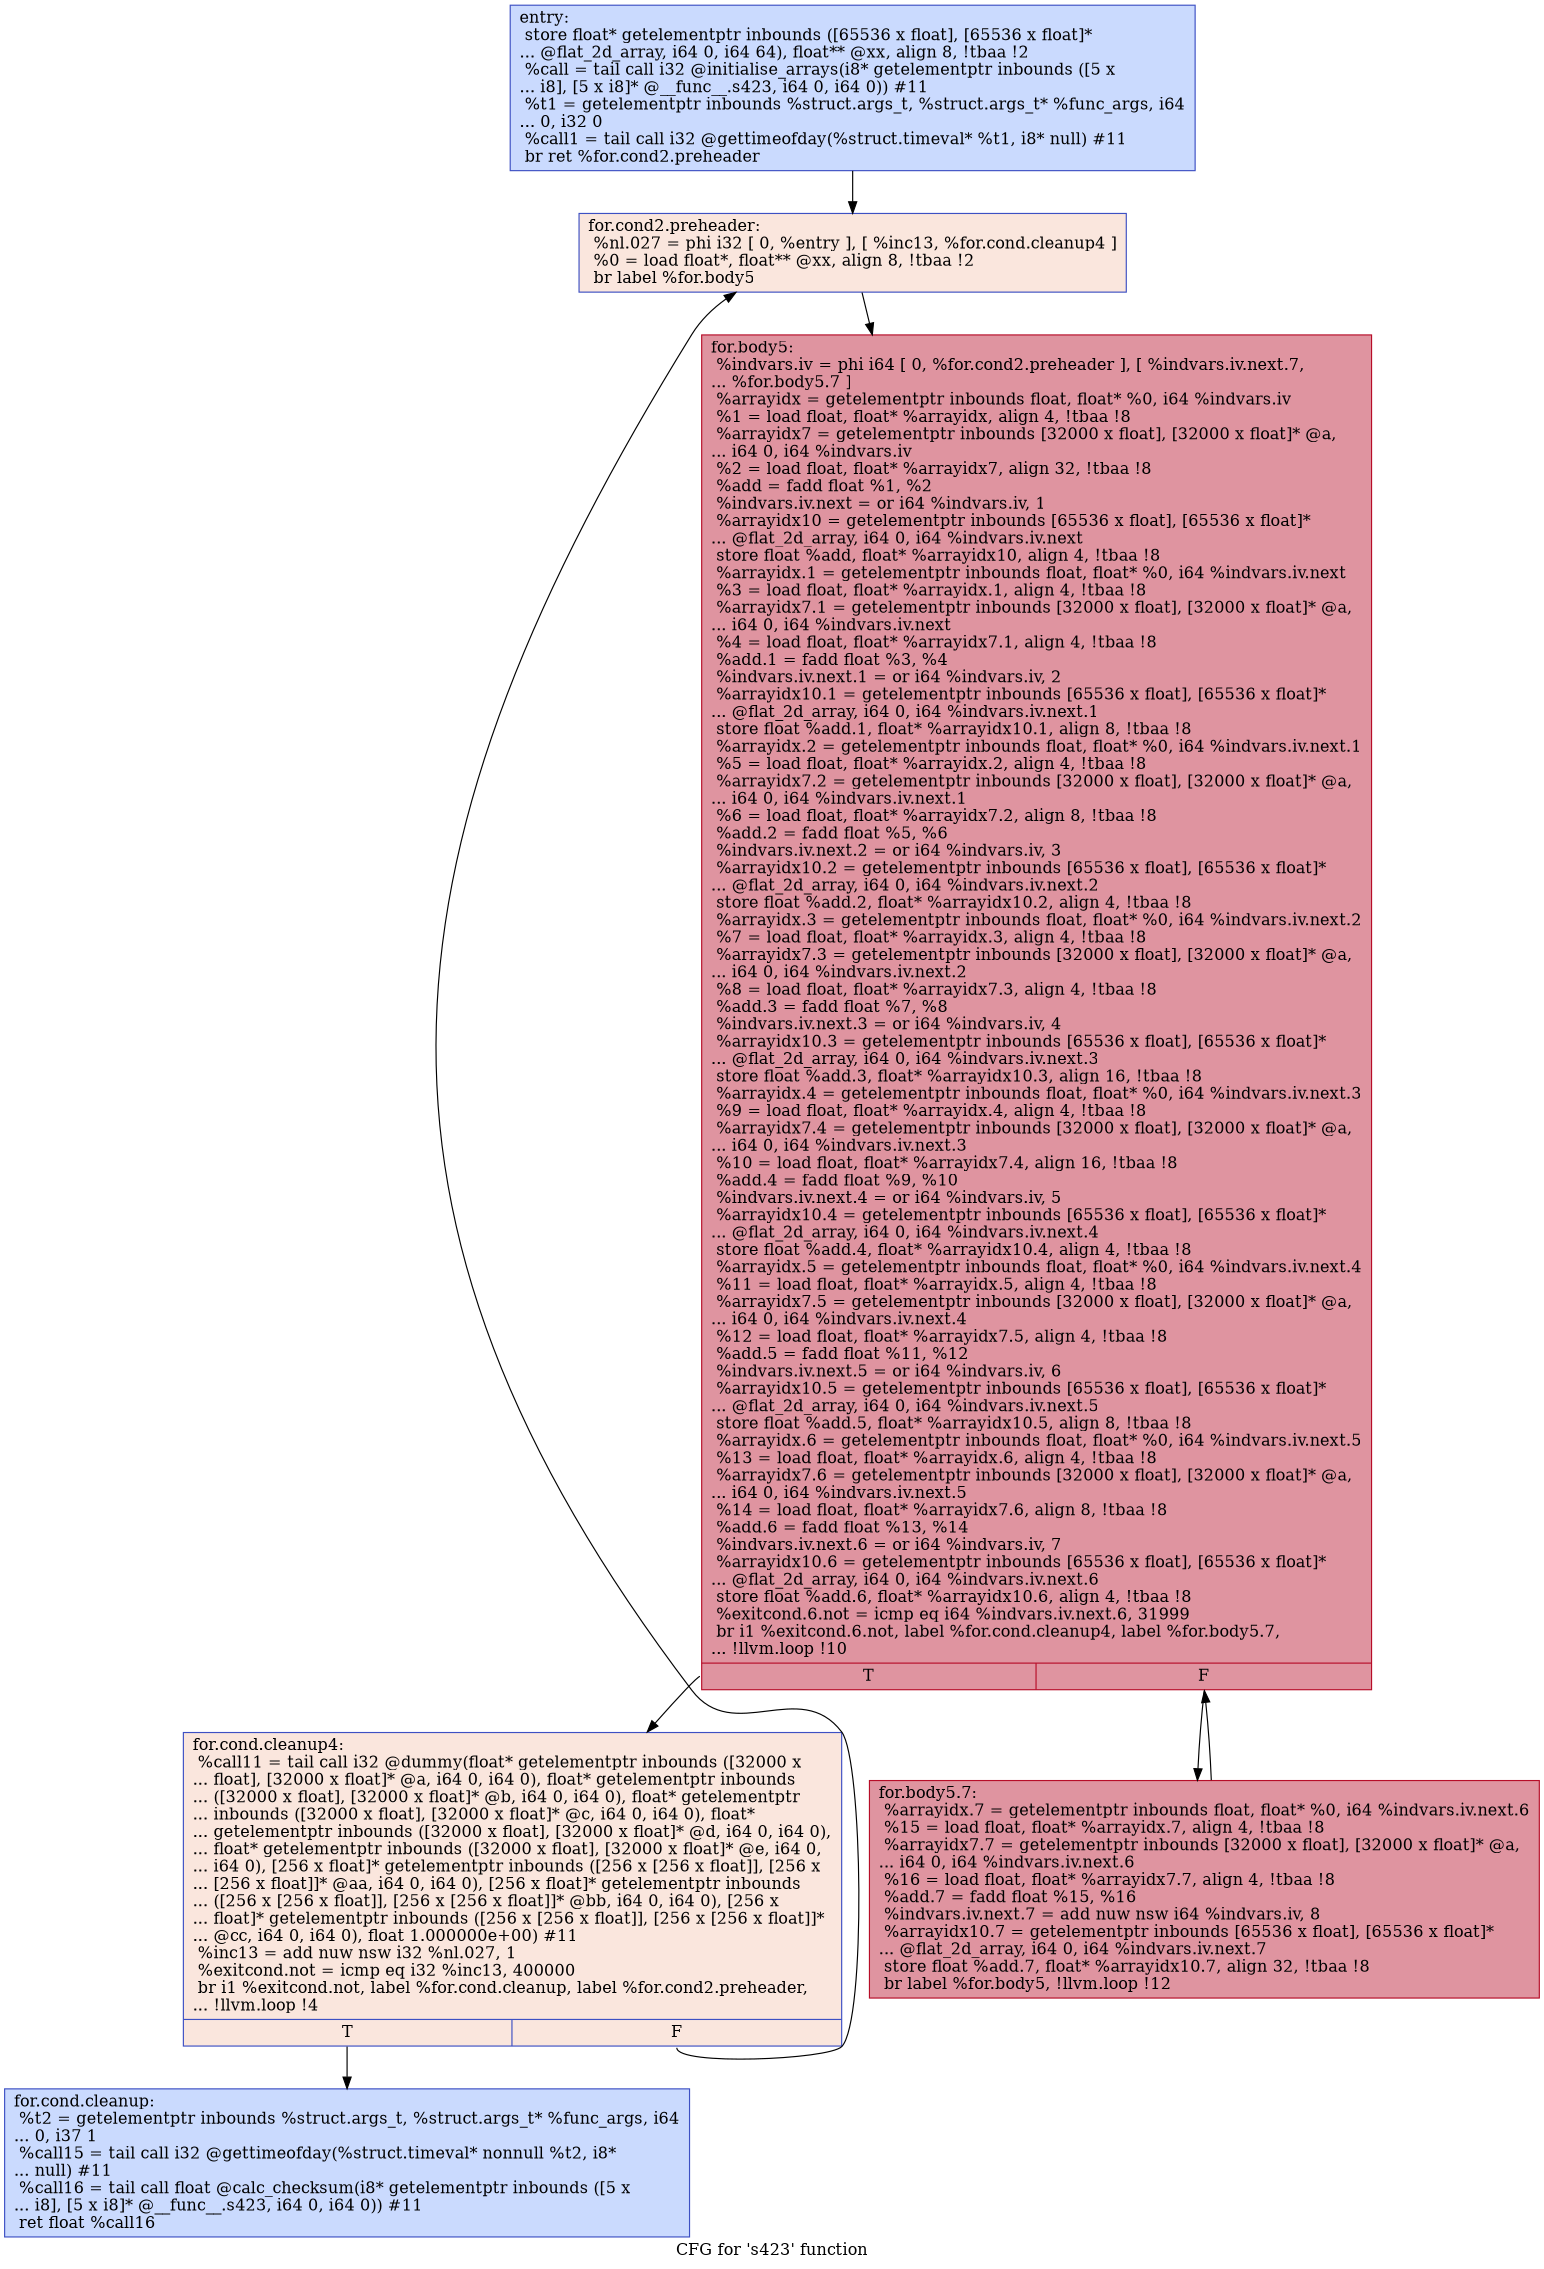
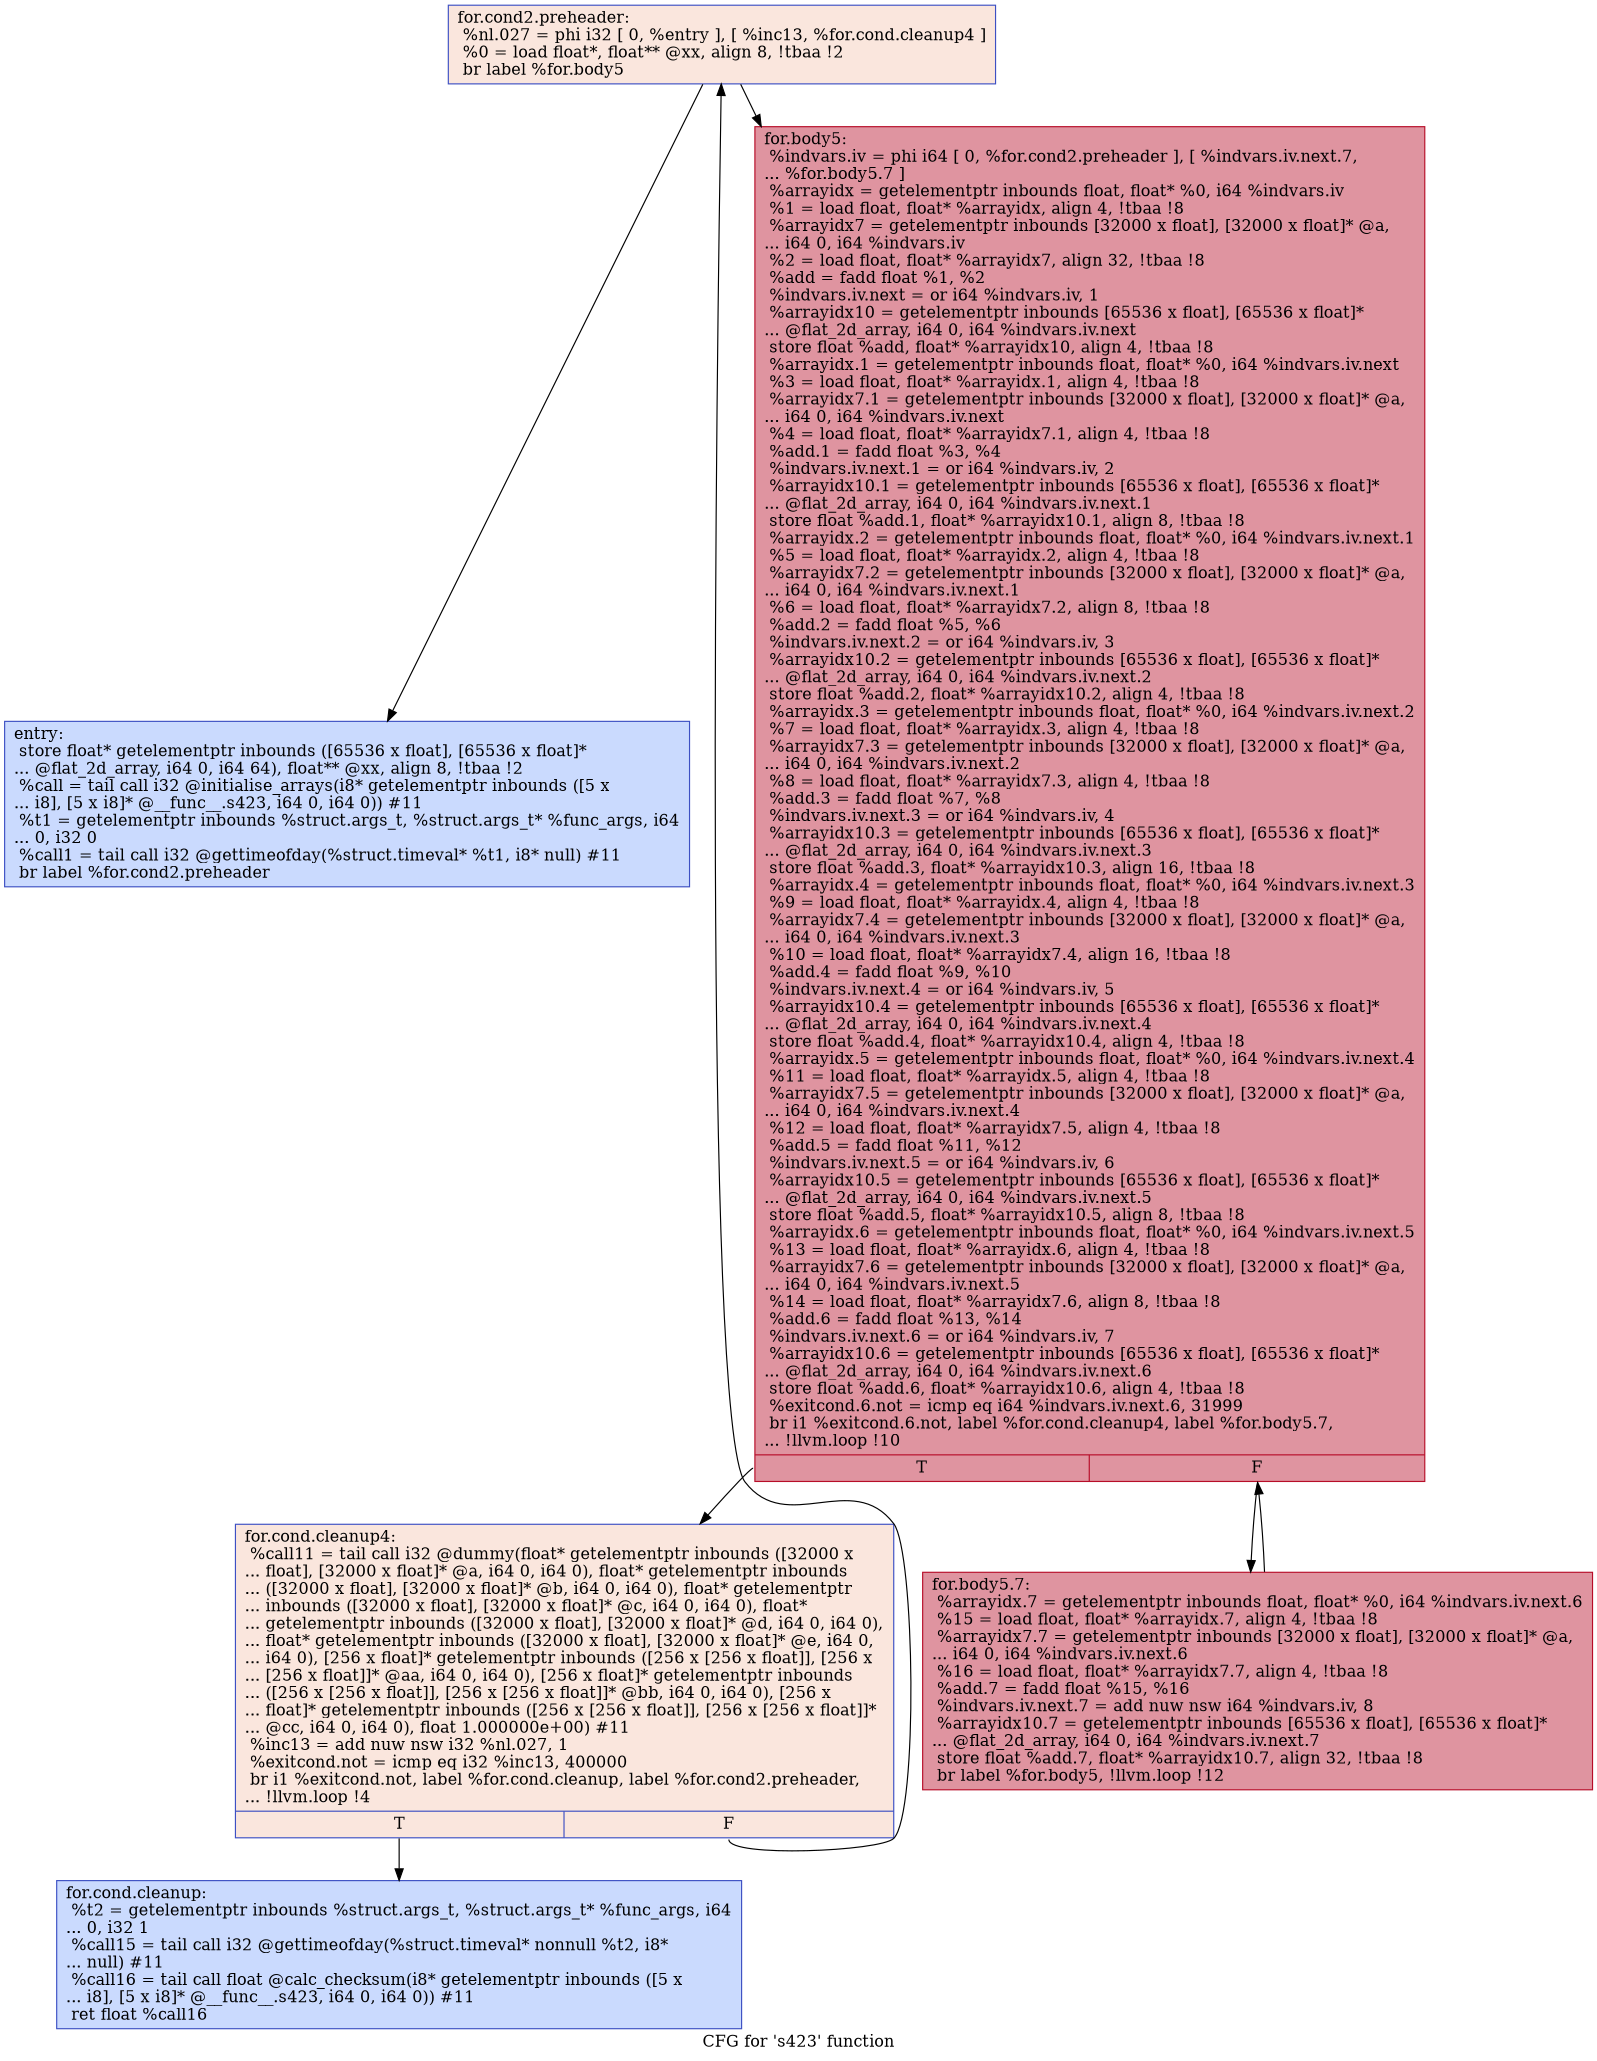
(640, 157) -> (142, 873)
(853, 186) -> (548, 397)
(56, 2136) -> (108, 1928)
